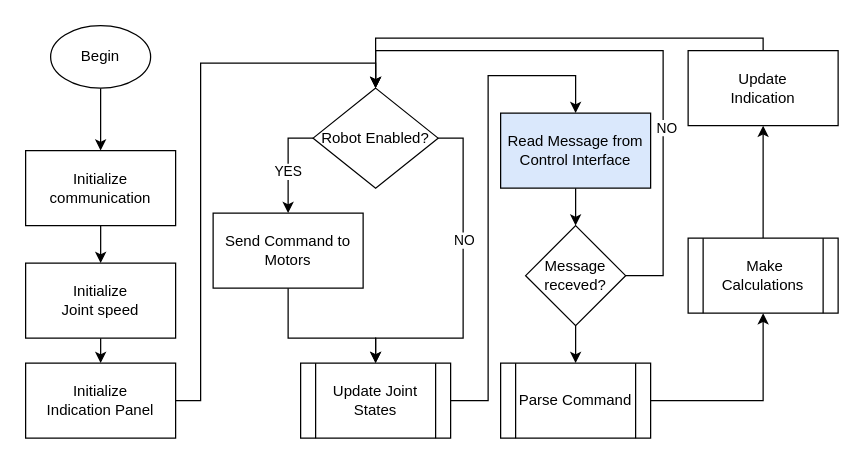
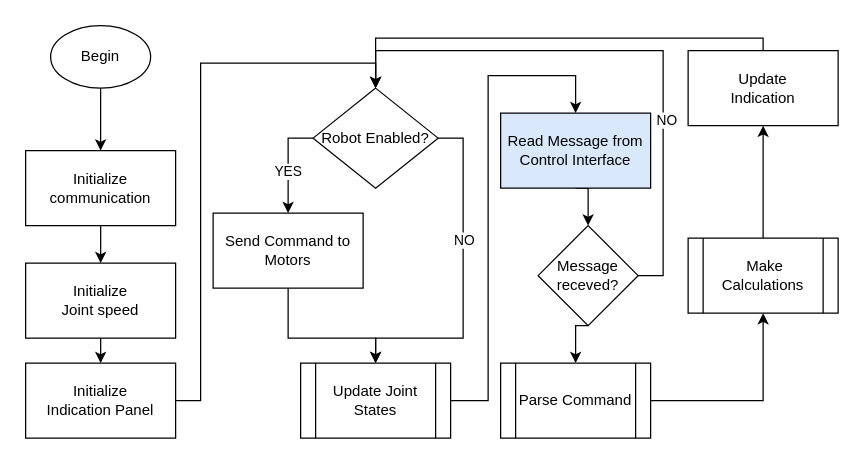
(576, 276) -> (588, 276)
